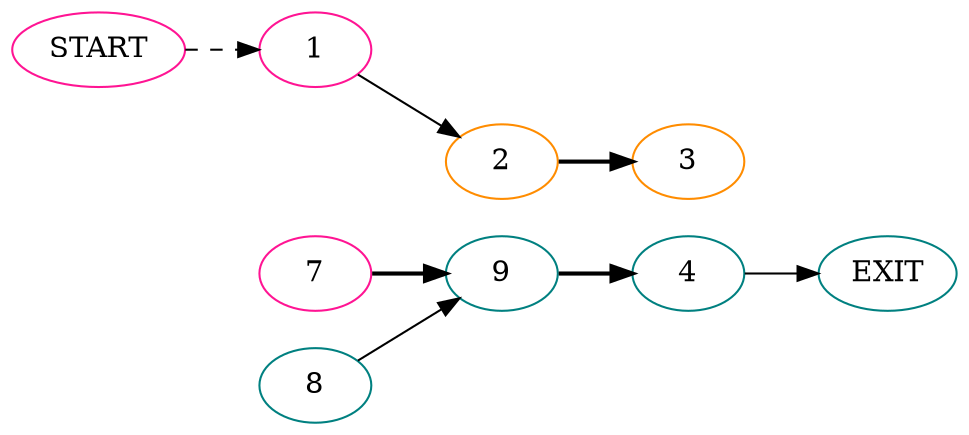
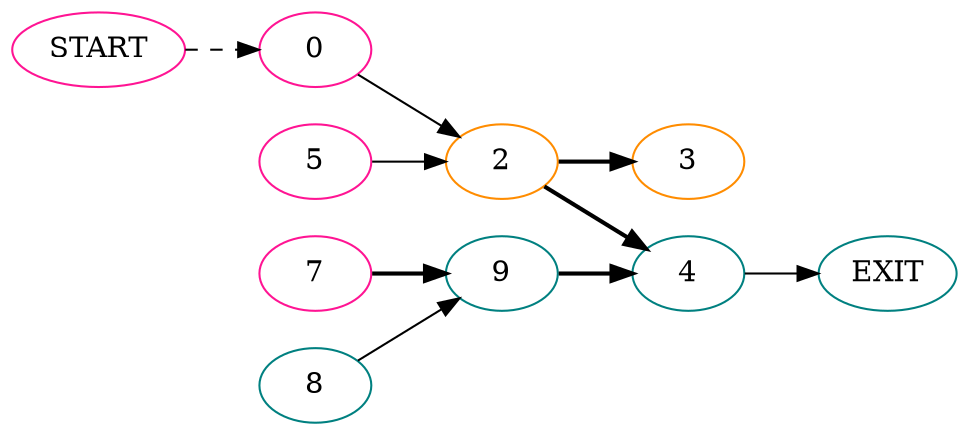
(315, 50) -> (315, 50)
none -> (315, 162)
none -> (586, 212)
